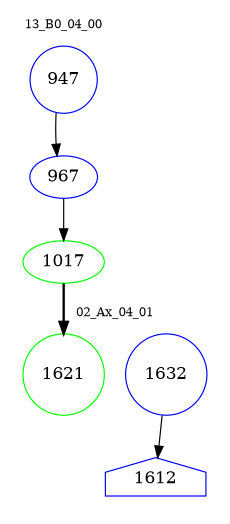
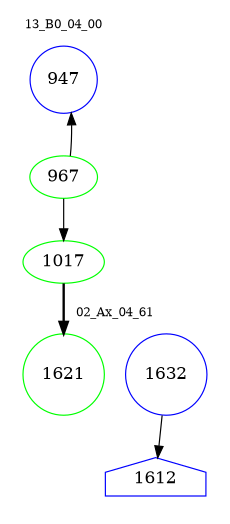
(56, 129) -> (71, 141)
(64, 177) -> (64, 177)
(115, 313) -> (115, 313)
